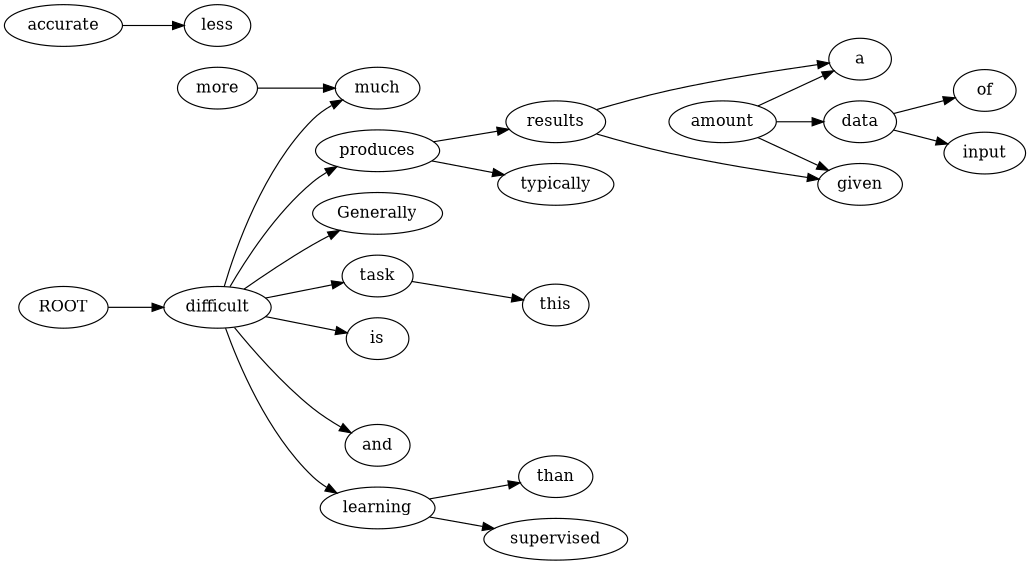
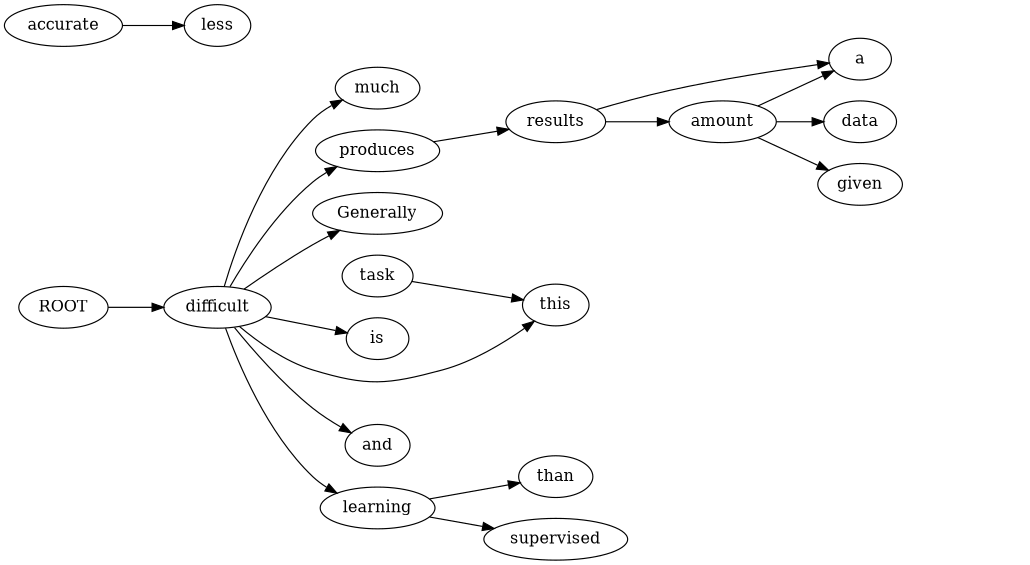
(217, 88) -> none
(985, 90) -> none
(985, 153) -> none
(701, 160) -> (632, 122)
(556, 184) -> none
(299, 291) -> (381, 382)
